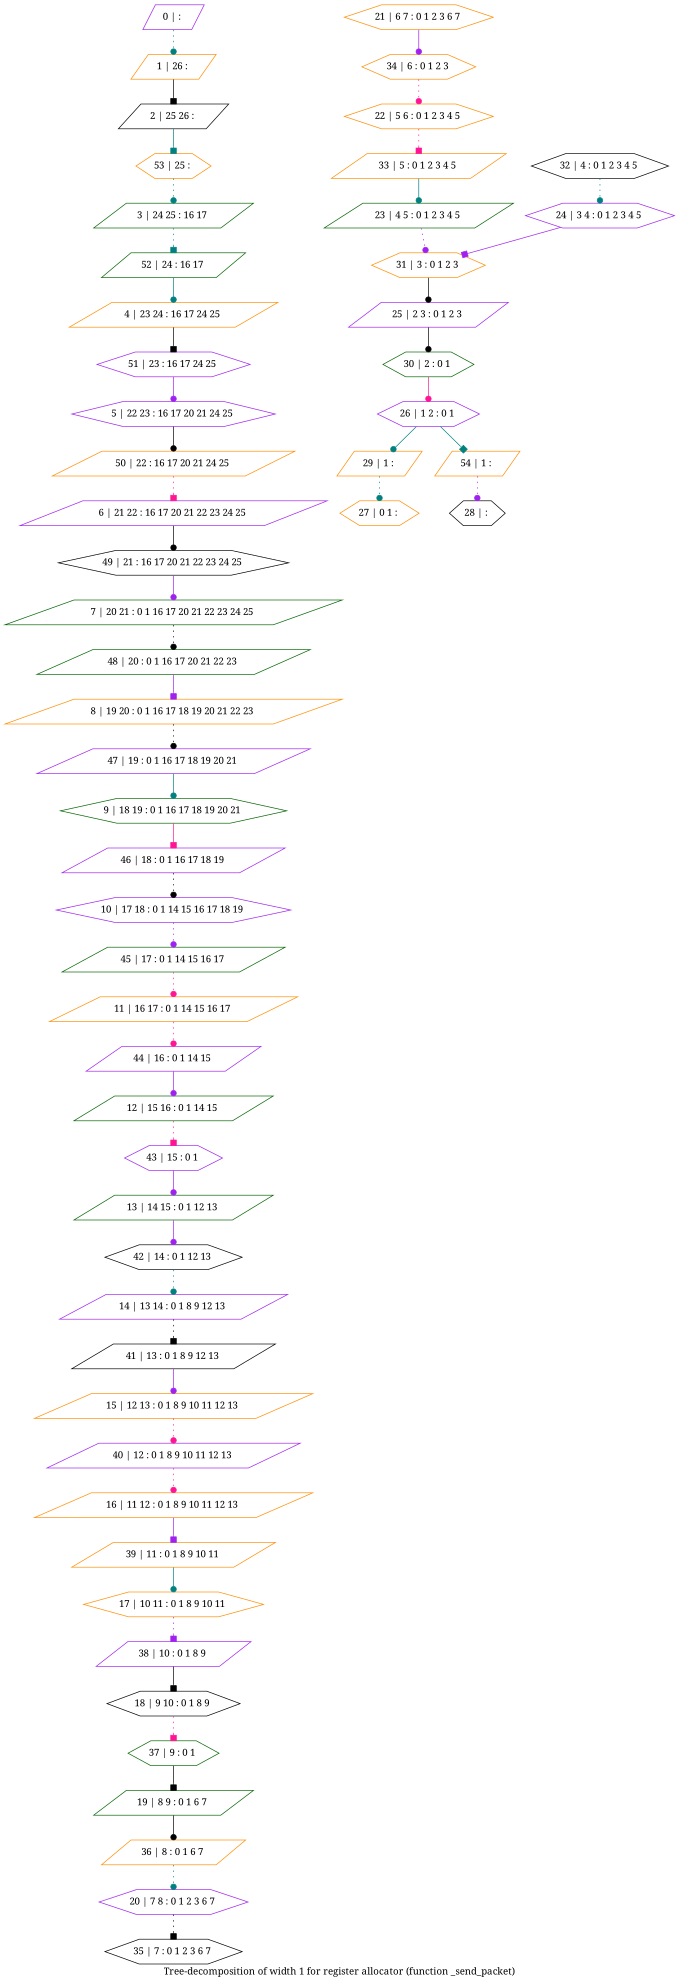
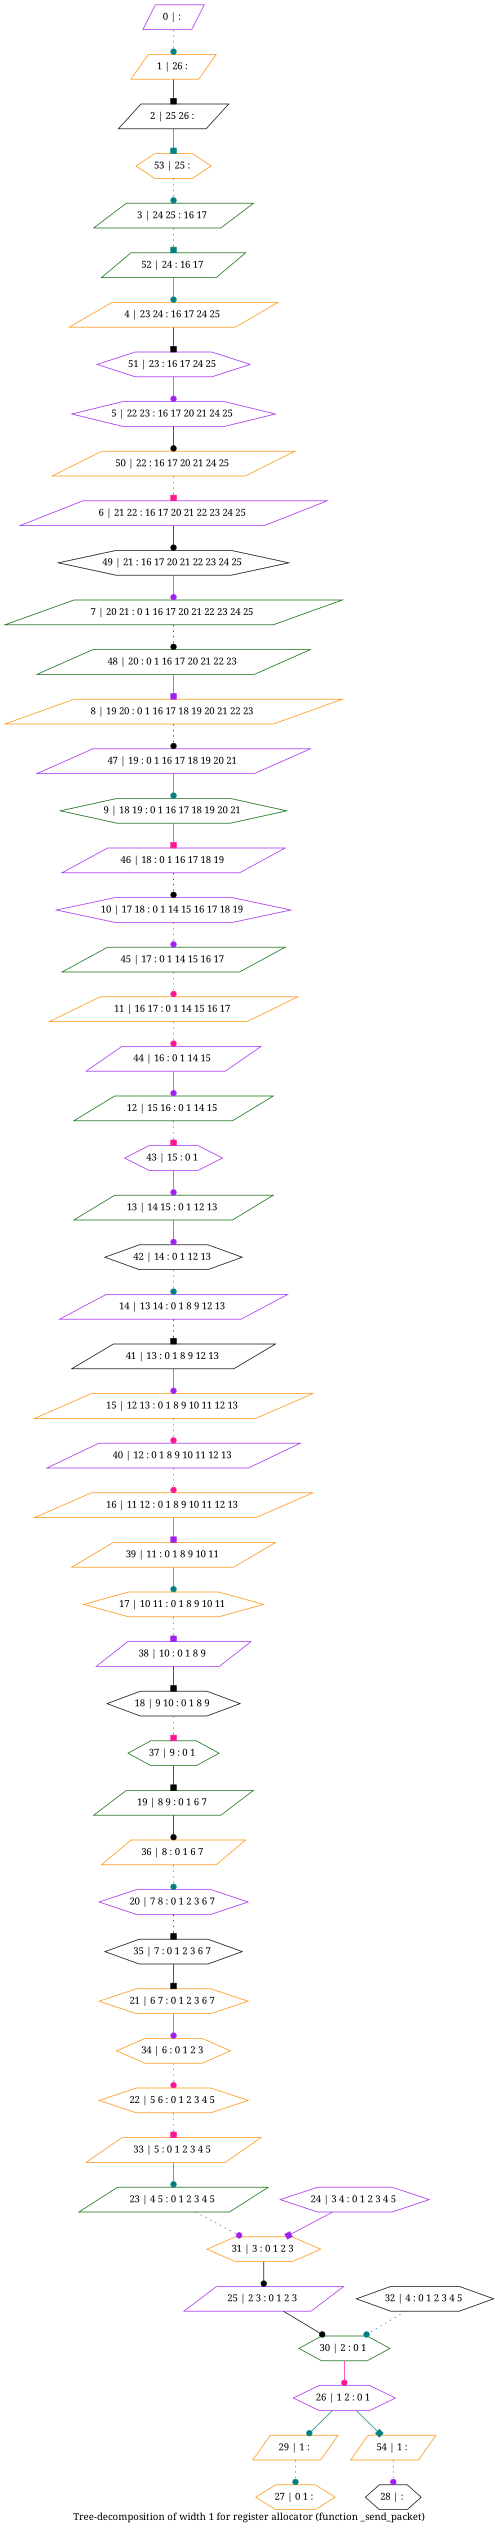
(600, 188) -> (387, 2322)
none -> (174, 1973)
